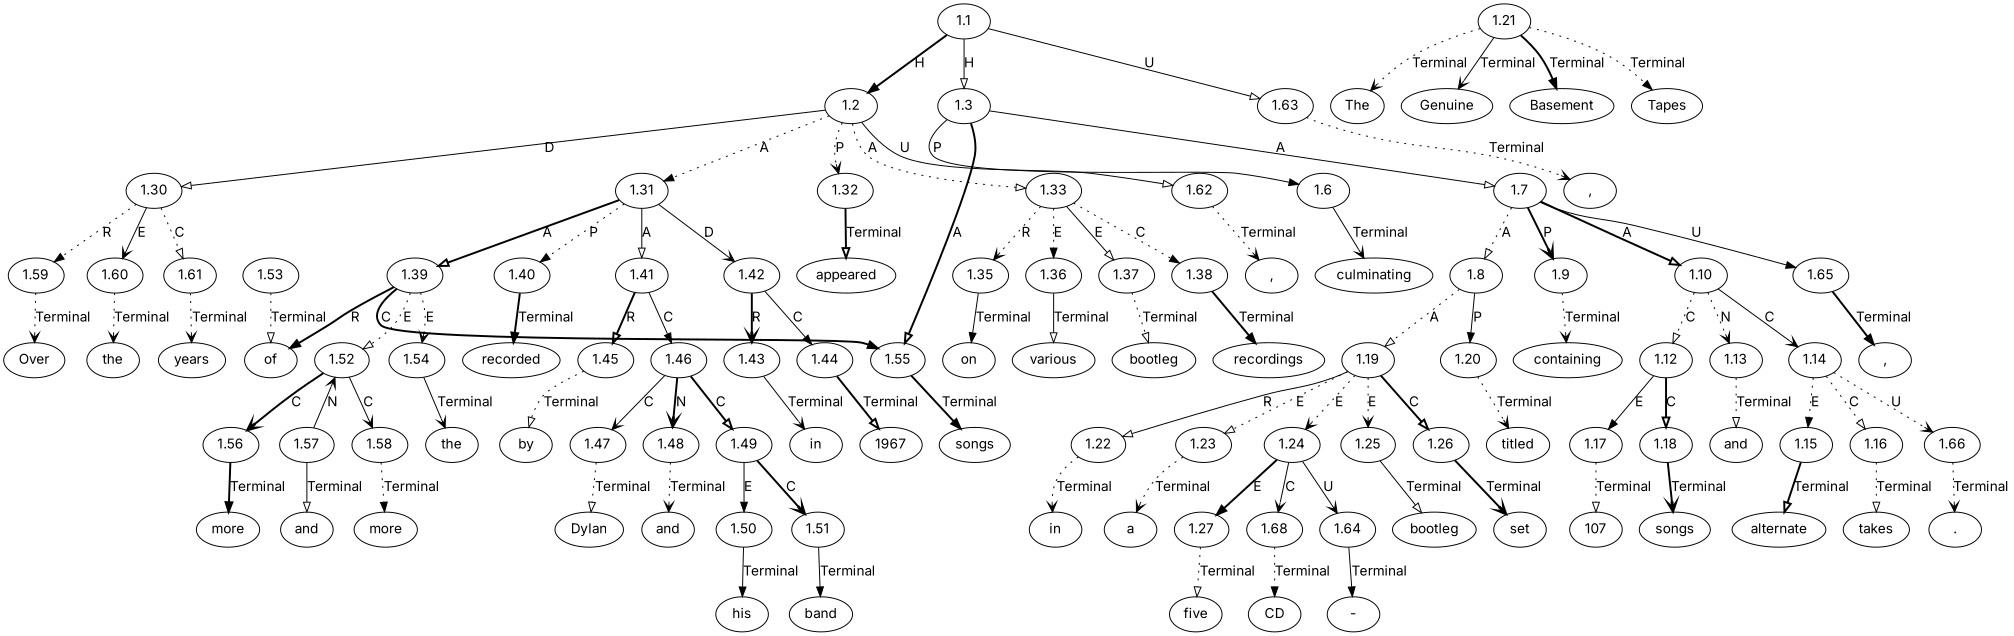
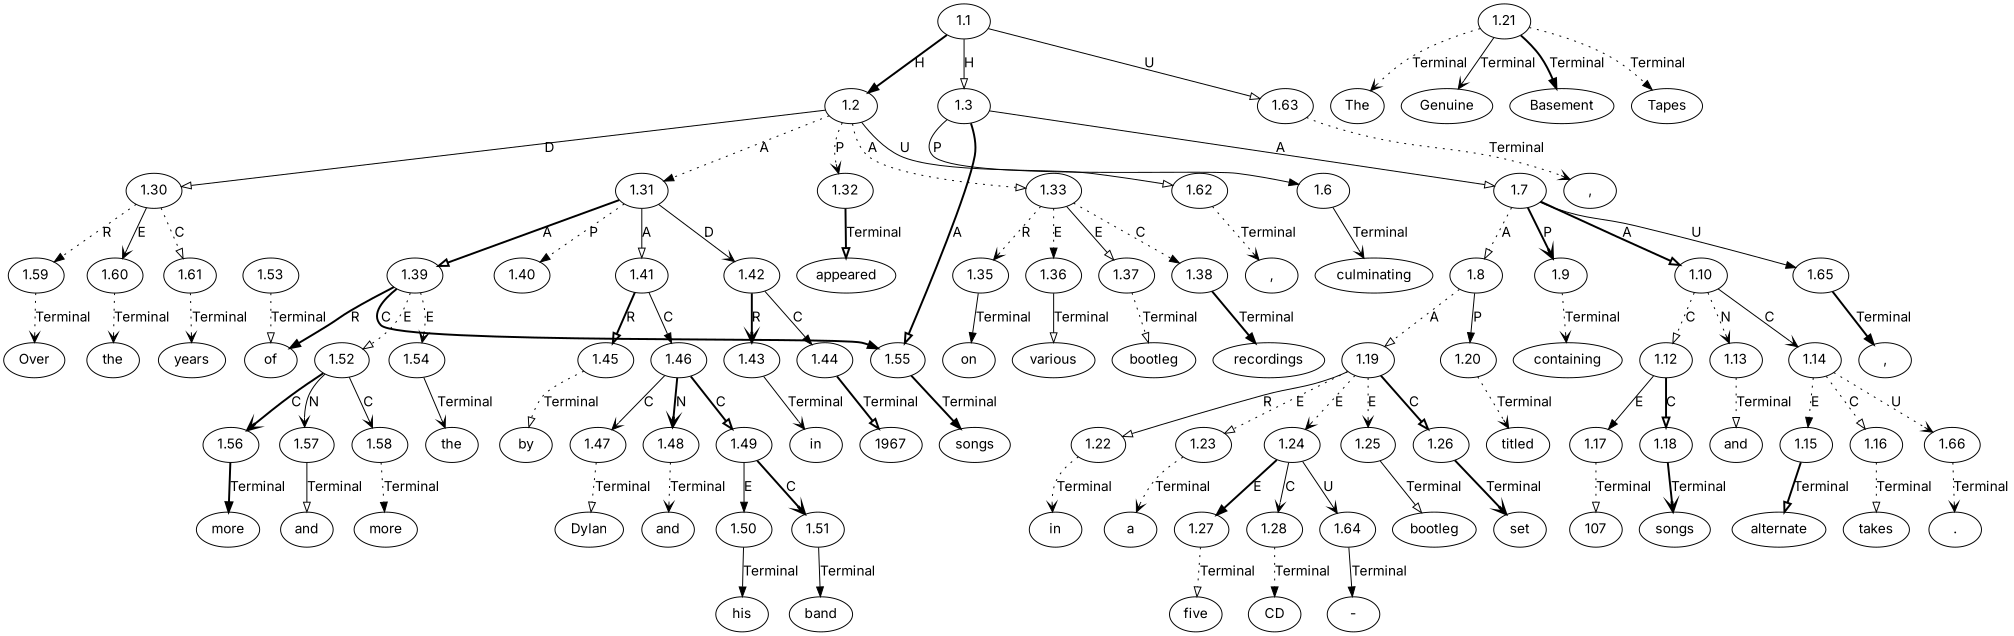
(511, 360) -> none
(322, 407) -> (310, 393)
(1275, 530) -> (1275, 530)
